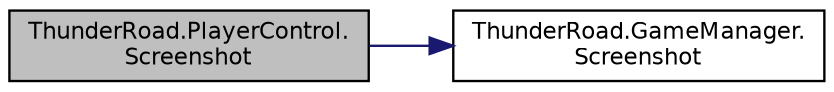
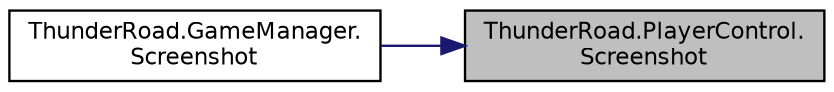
(399, 46) -> (411, 46)
